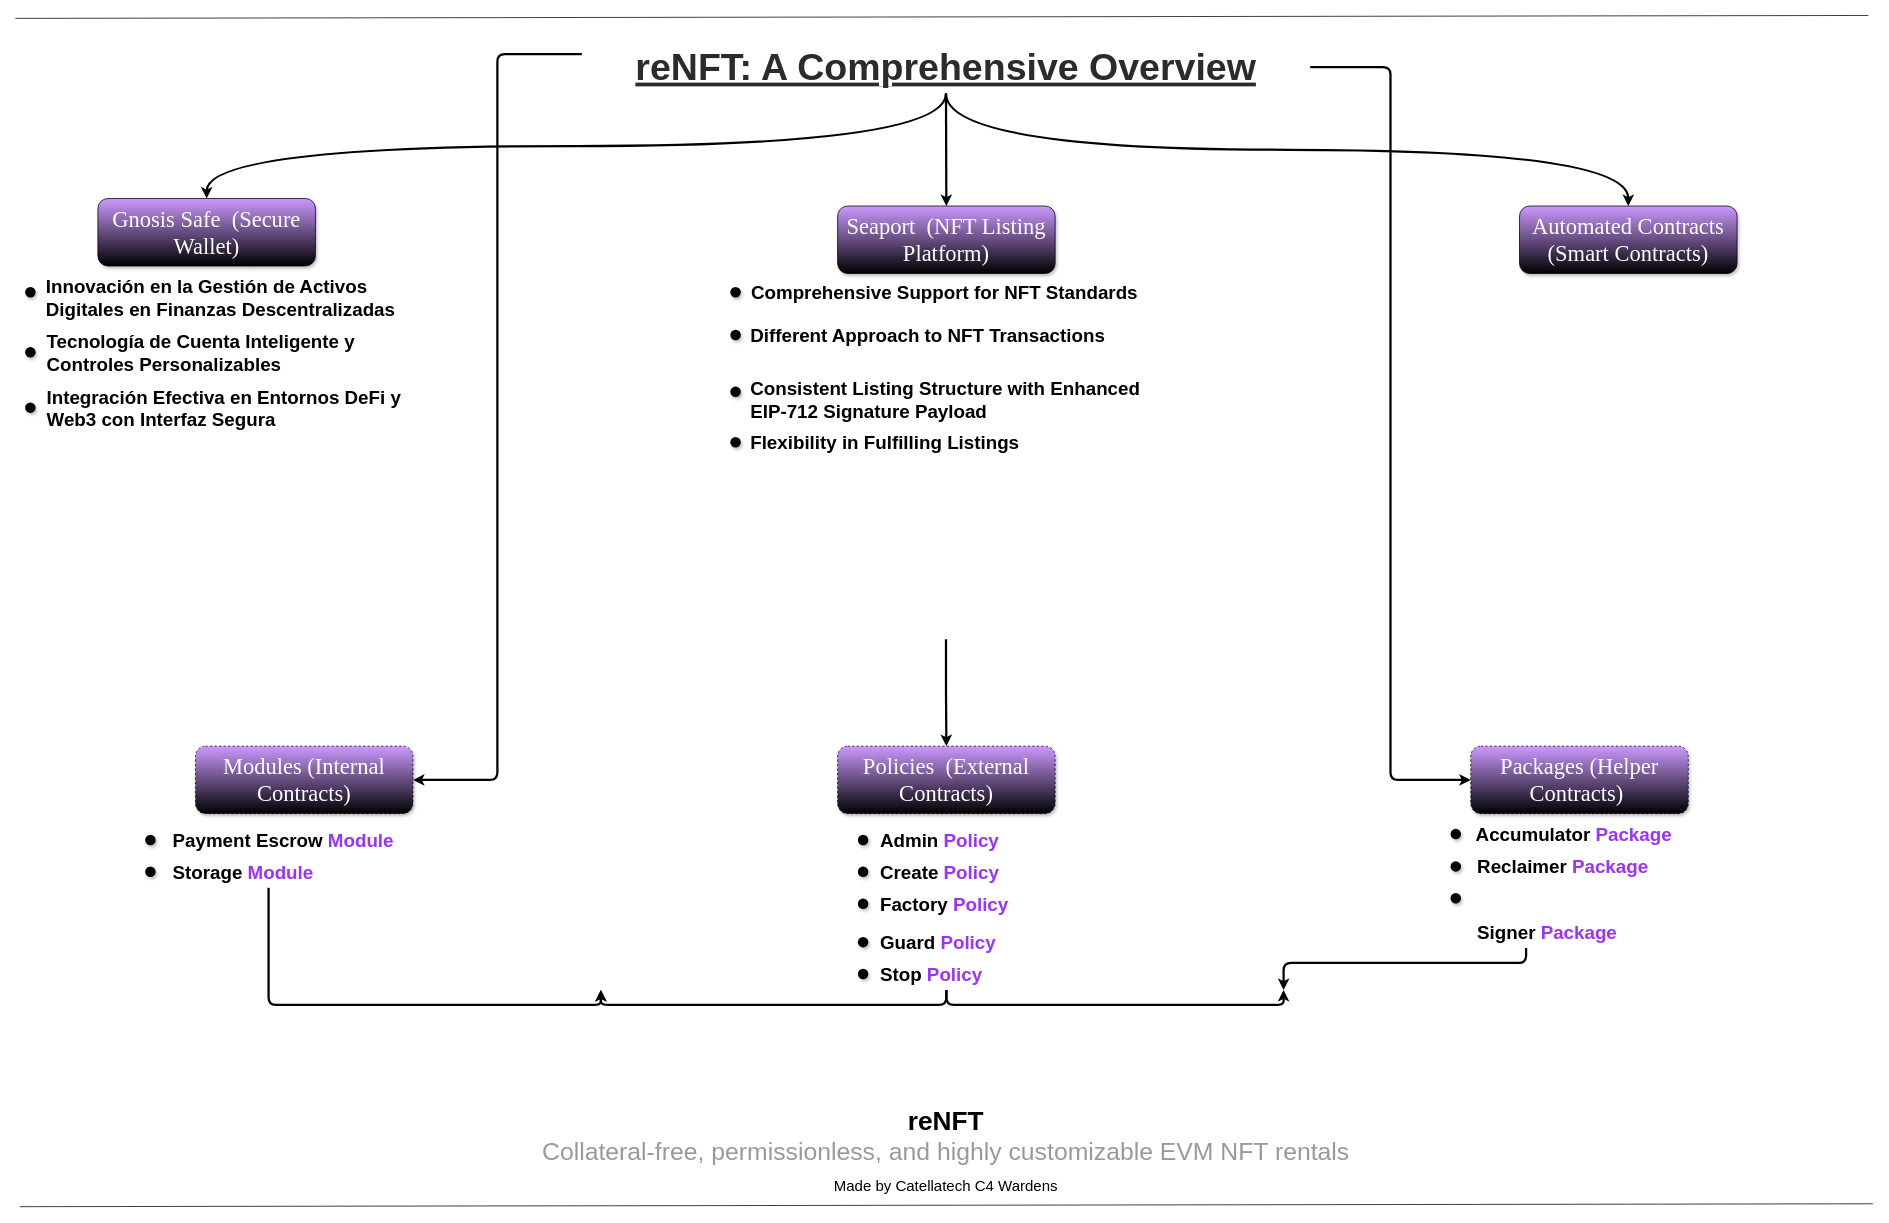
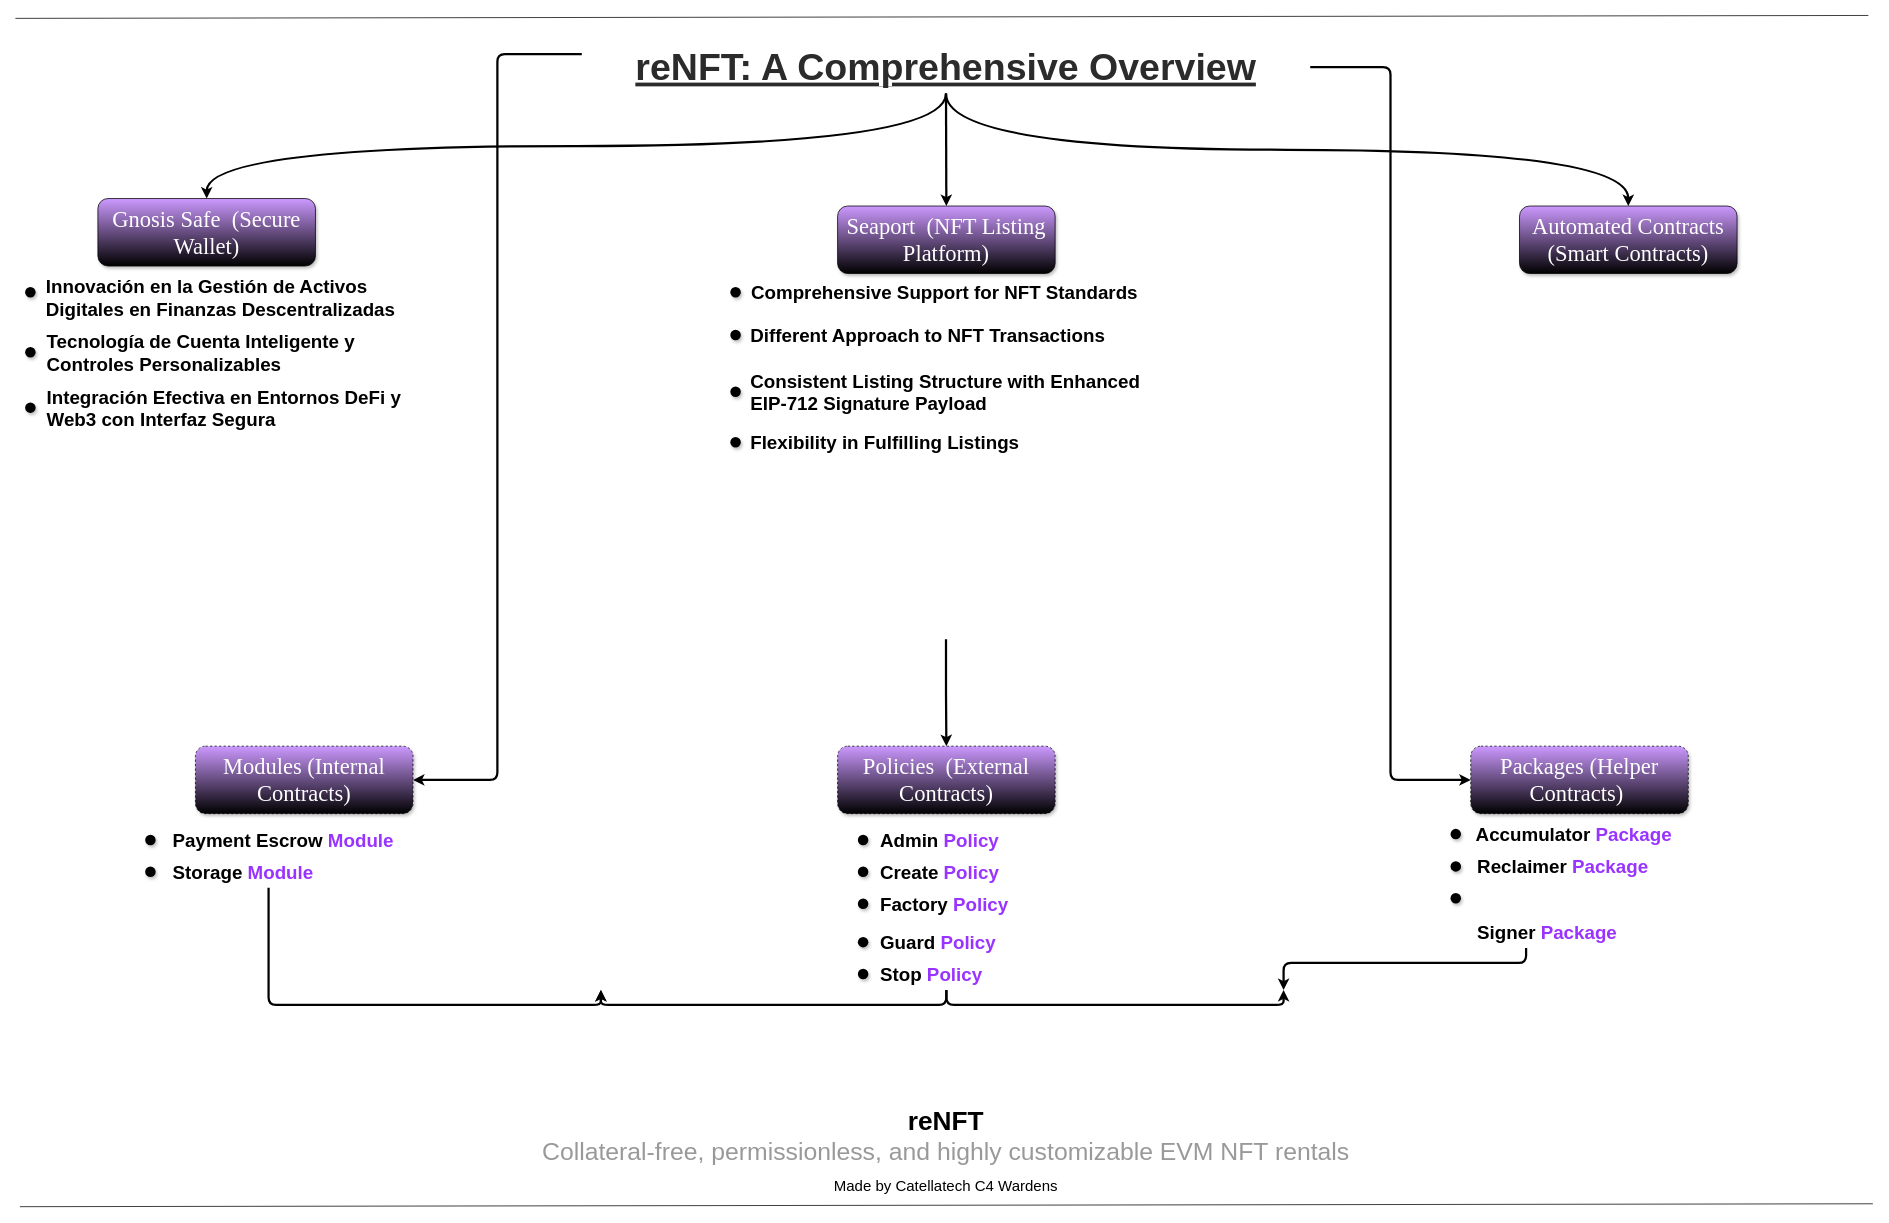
(946, 399) -> (946, 392)
